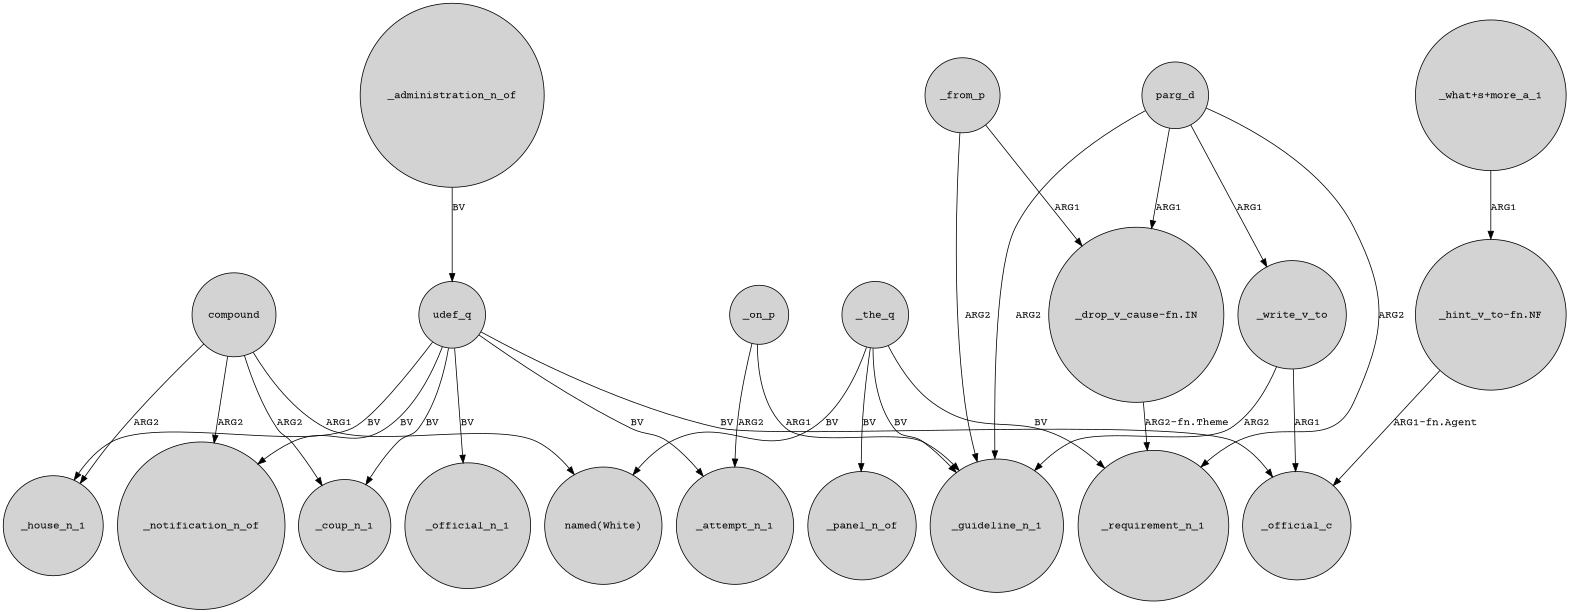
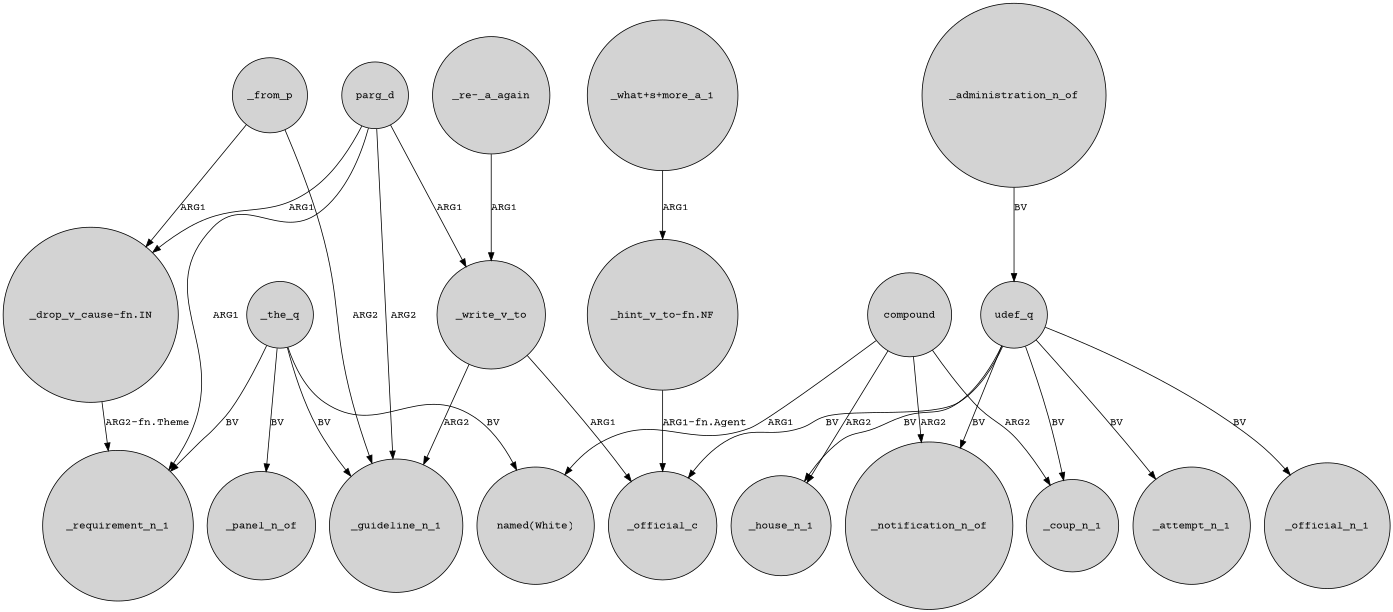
none -> (491, 95)
(759, 315) -> none
(1392, 315) -> (226, 315)
